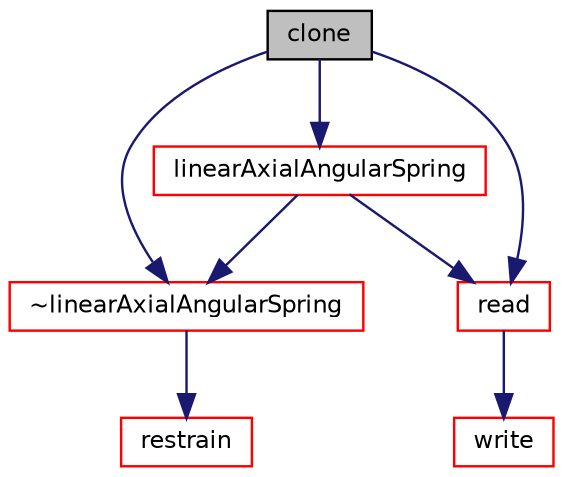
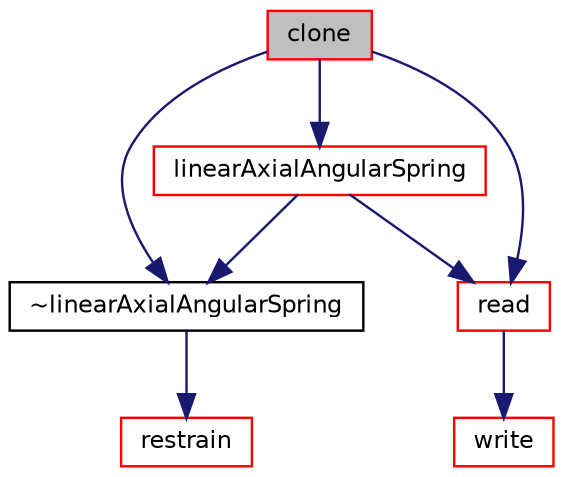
(320, 35) -> (320, 35)
(187, 306) -> (187, 306)
